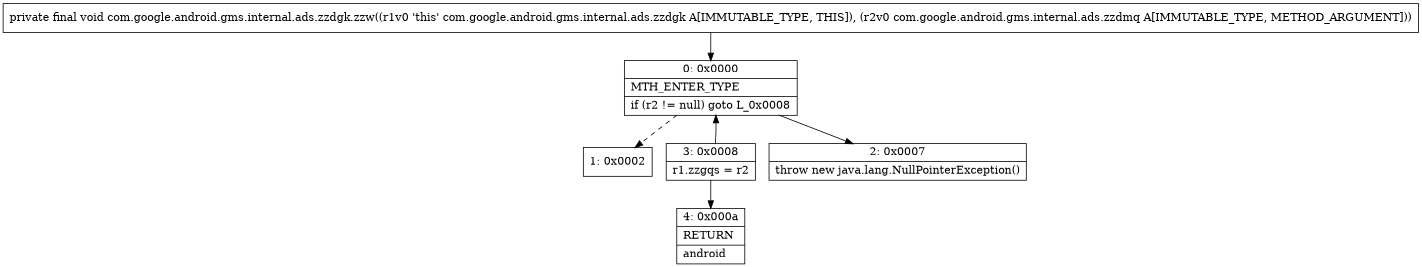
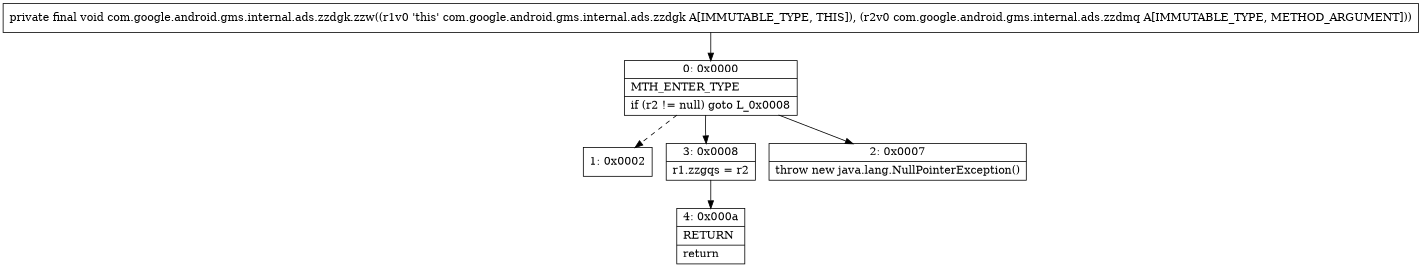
(716, 133) -> (706, 125)
(705, 254) -> (701, 254)
